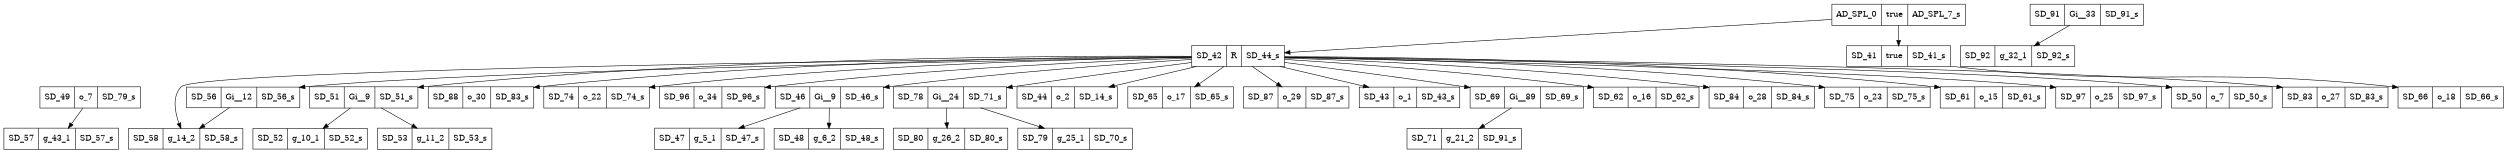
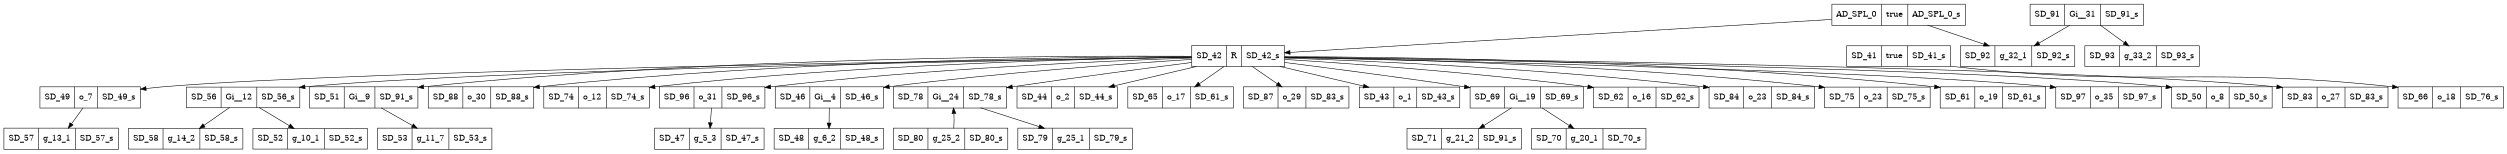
(1937, 15) -> (1937, 15)
(2083, 15) -> (2083, 15)
(1899, 33) -> (1956, 35)
(1263, 56) -> (1263, 56)
none -> (2142, 56)
(667, 65) -> (512, 71)
(119, 97) -> (119, 97)
(396, 97) -> (396, 97)
(512, 97) -> (512, 97)
(592, 97) -> (592, 97)
(708, 97) -> (708, 97)
(825, 97) -> (825, 97)
(985, 97) -> (985, 97)
(1096, 97) -> (1096, 97)
(1212, 97) -> (1212, 97)
(1327, 97) -> (1327, 97)
(1523, 97) -> (1523, 97)
(1758, 97) -> (1758, 97)
(1989, 97) -> (1989, 97)
(2104, 97) -> (2104, 97)
(2218, 97) -> (2218, 97)
(2482, 97) -> (2482, 97)
(946, 115) -> (954, 121)
(339, 117) -> (274, 117)
(772, 117) -> (711, 115)
(57, 138) -> (57, 138)
(430, 138) -> (430, 138)
(705, 138) -> (705, 138)
(946, 138) -> (946, 138)
(1111, 138) -> (1111, 138)
none -> (1589, 139)
